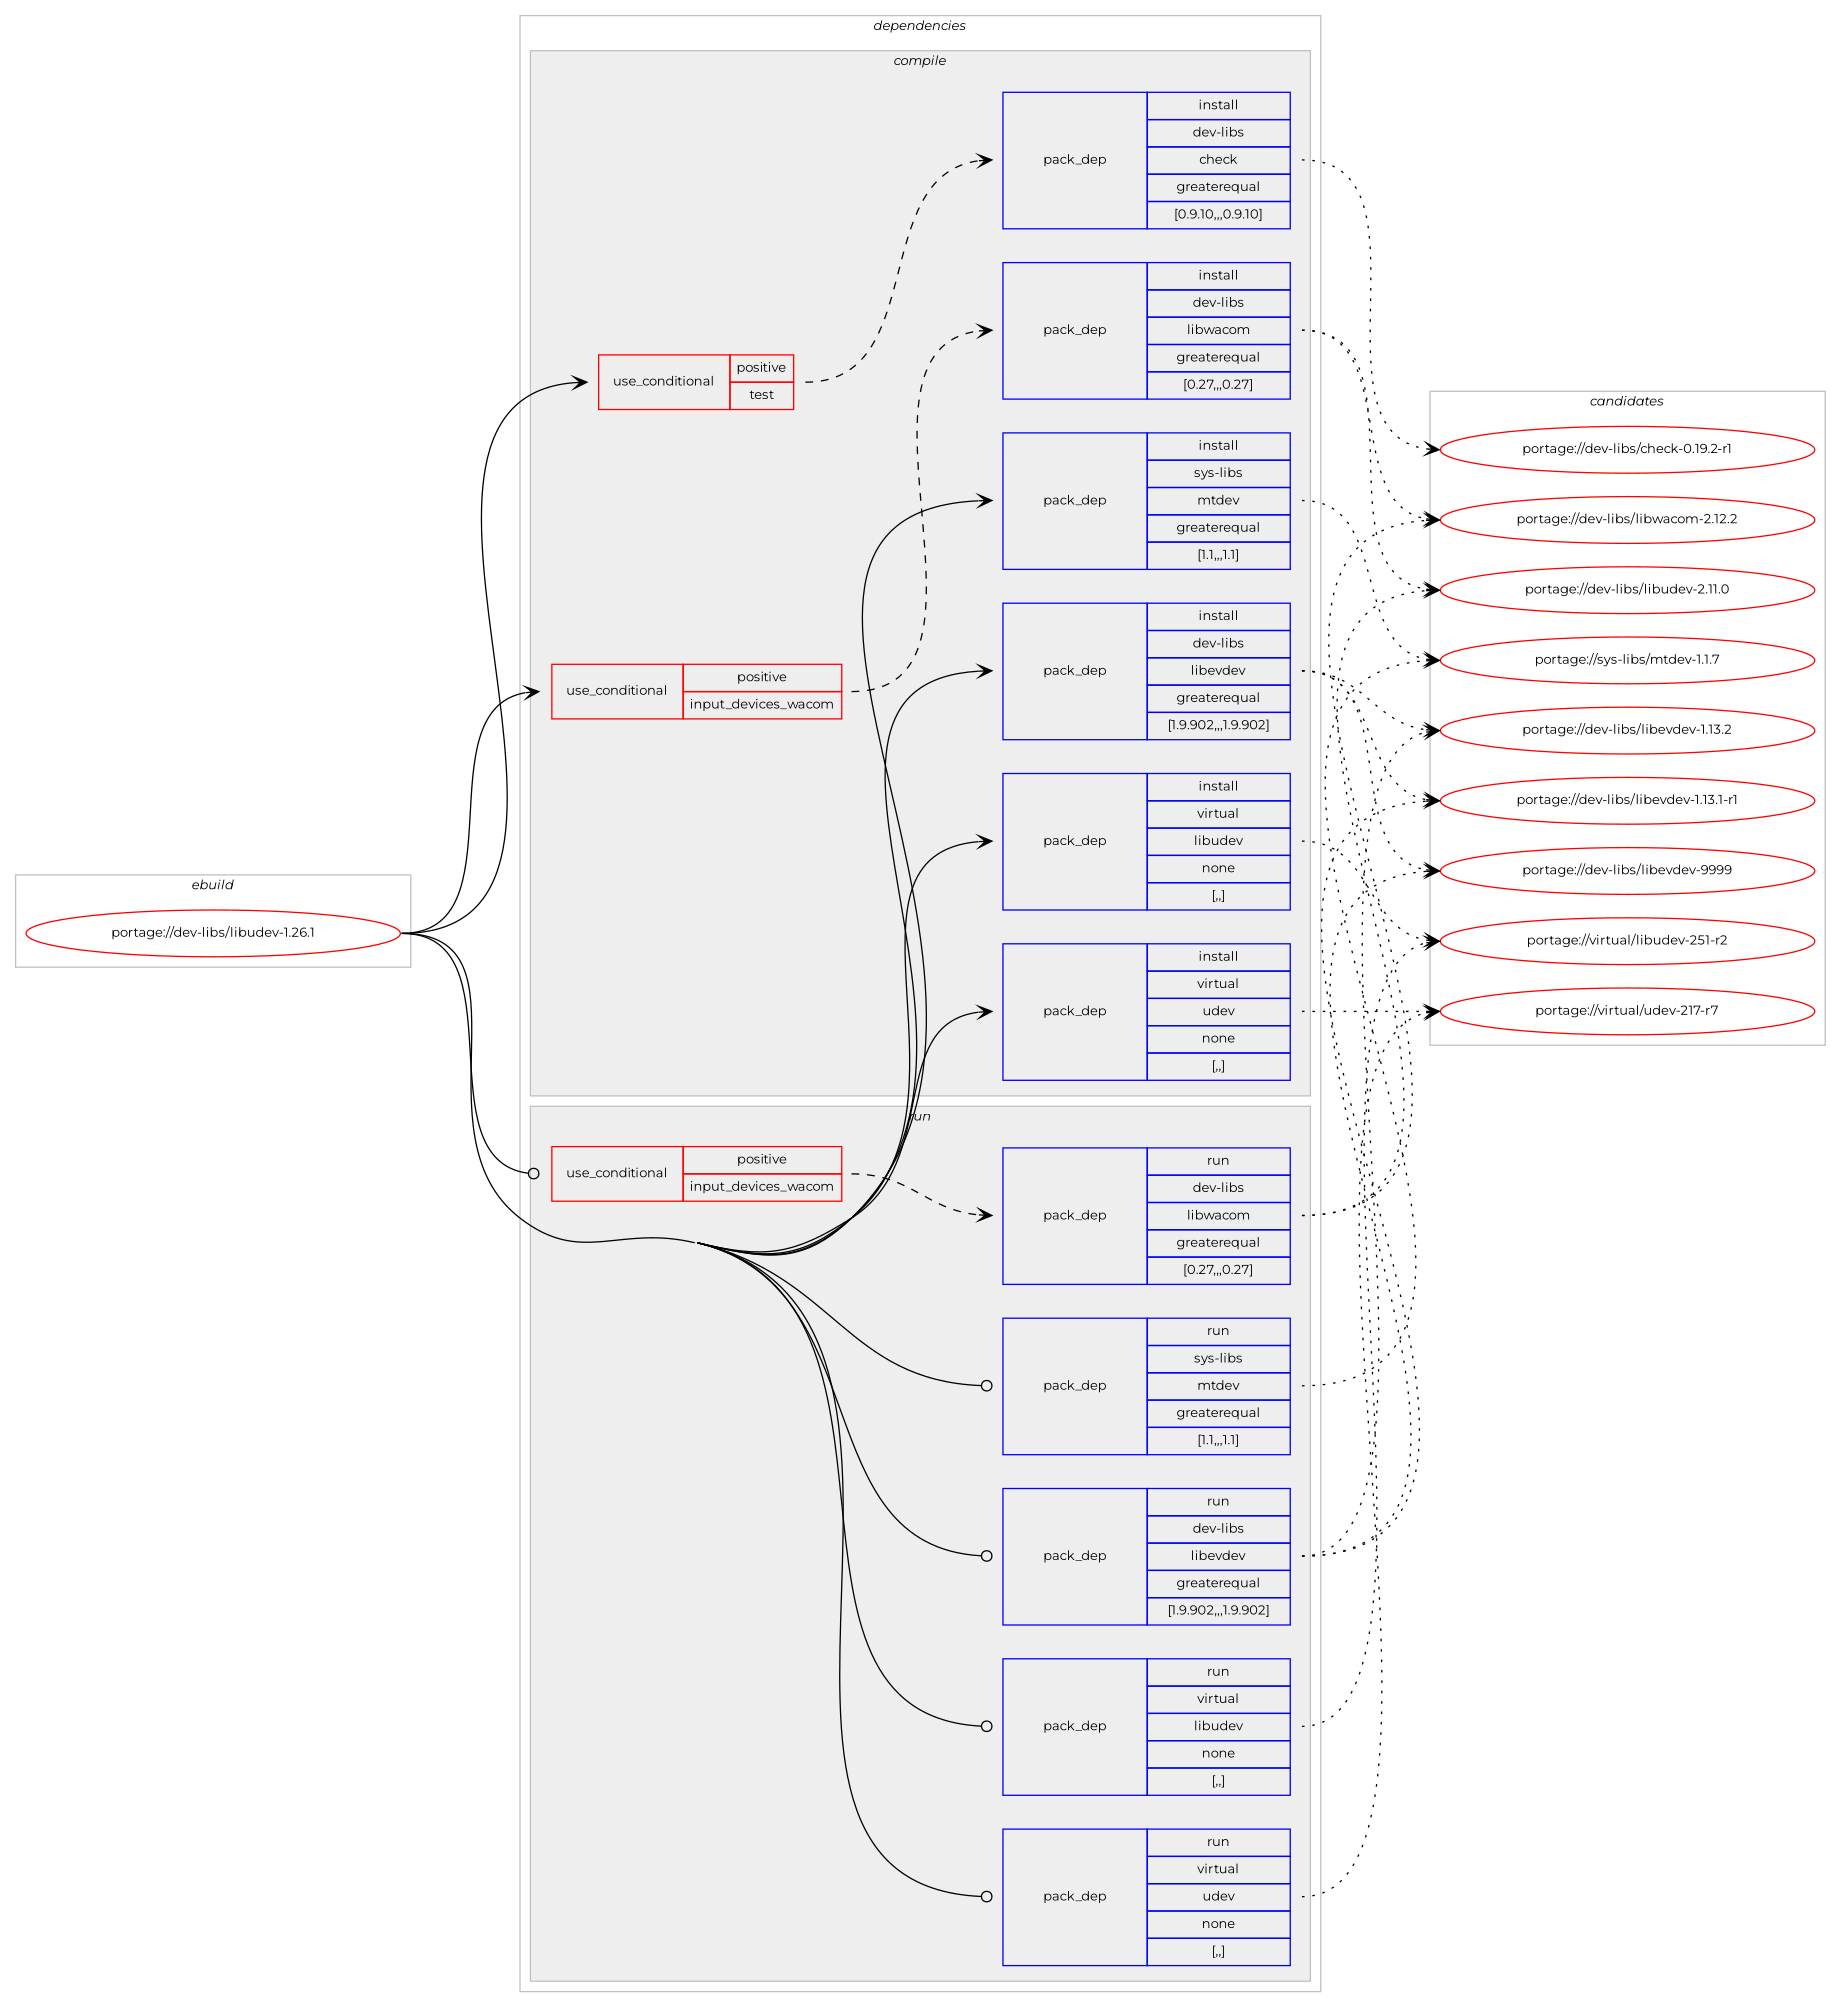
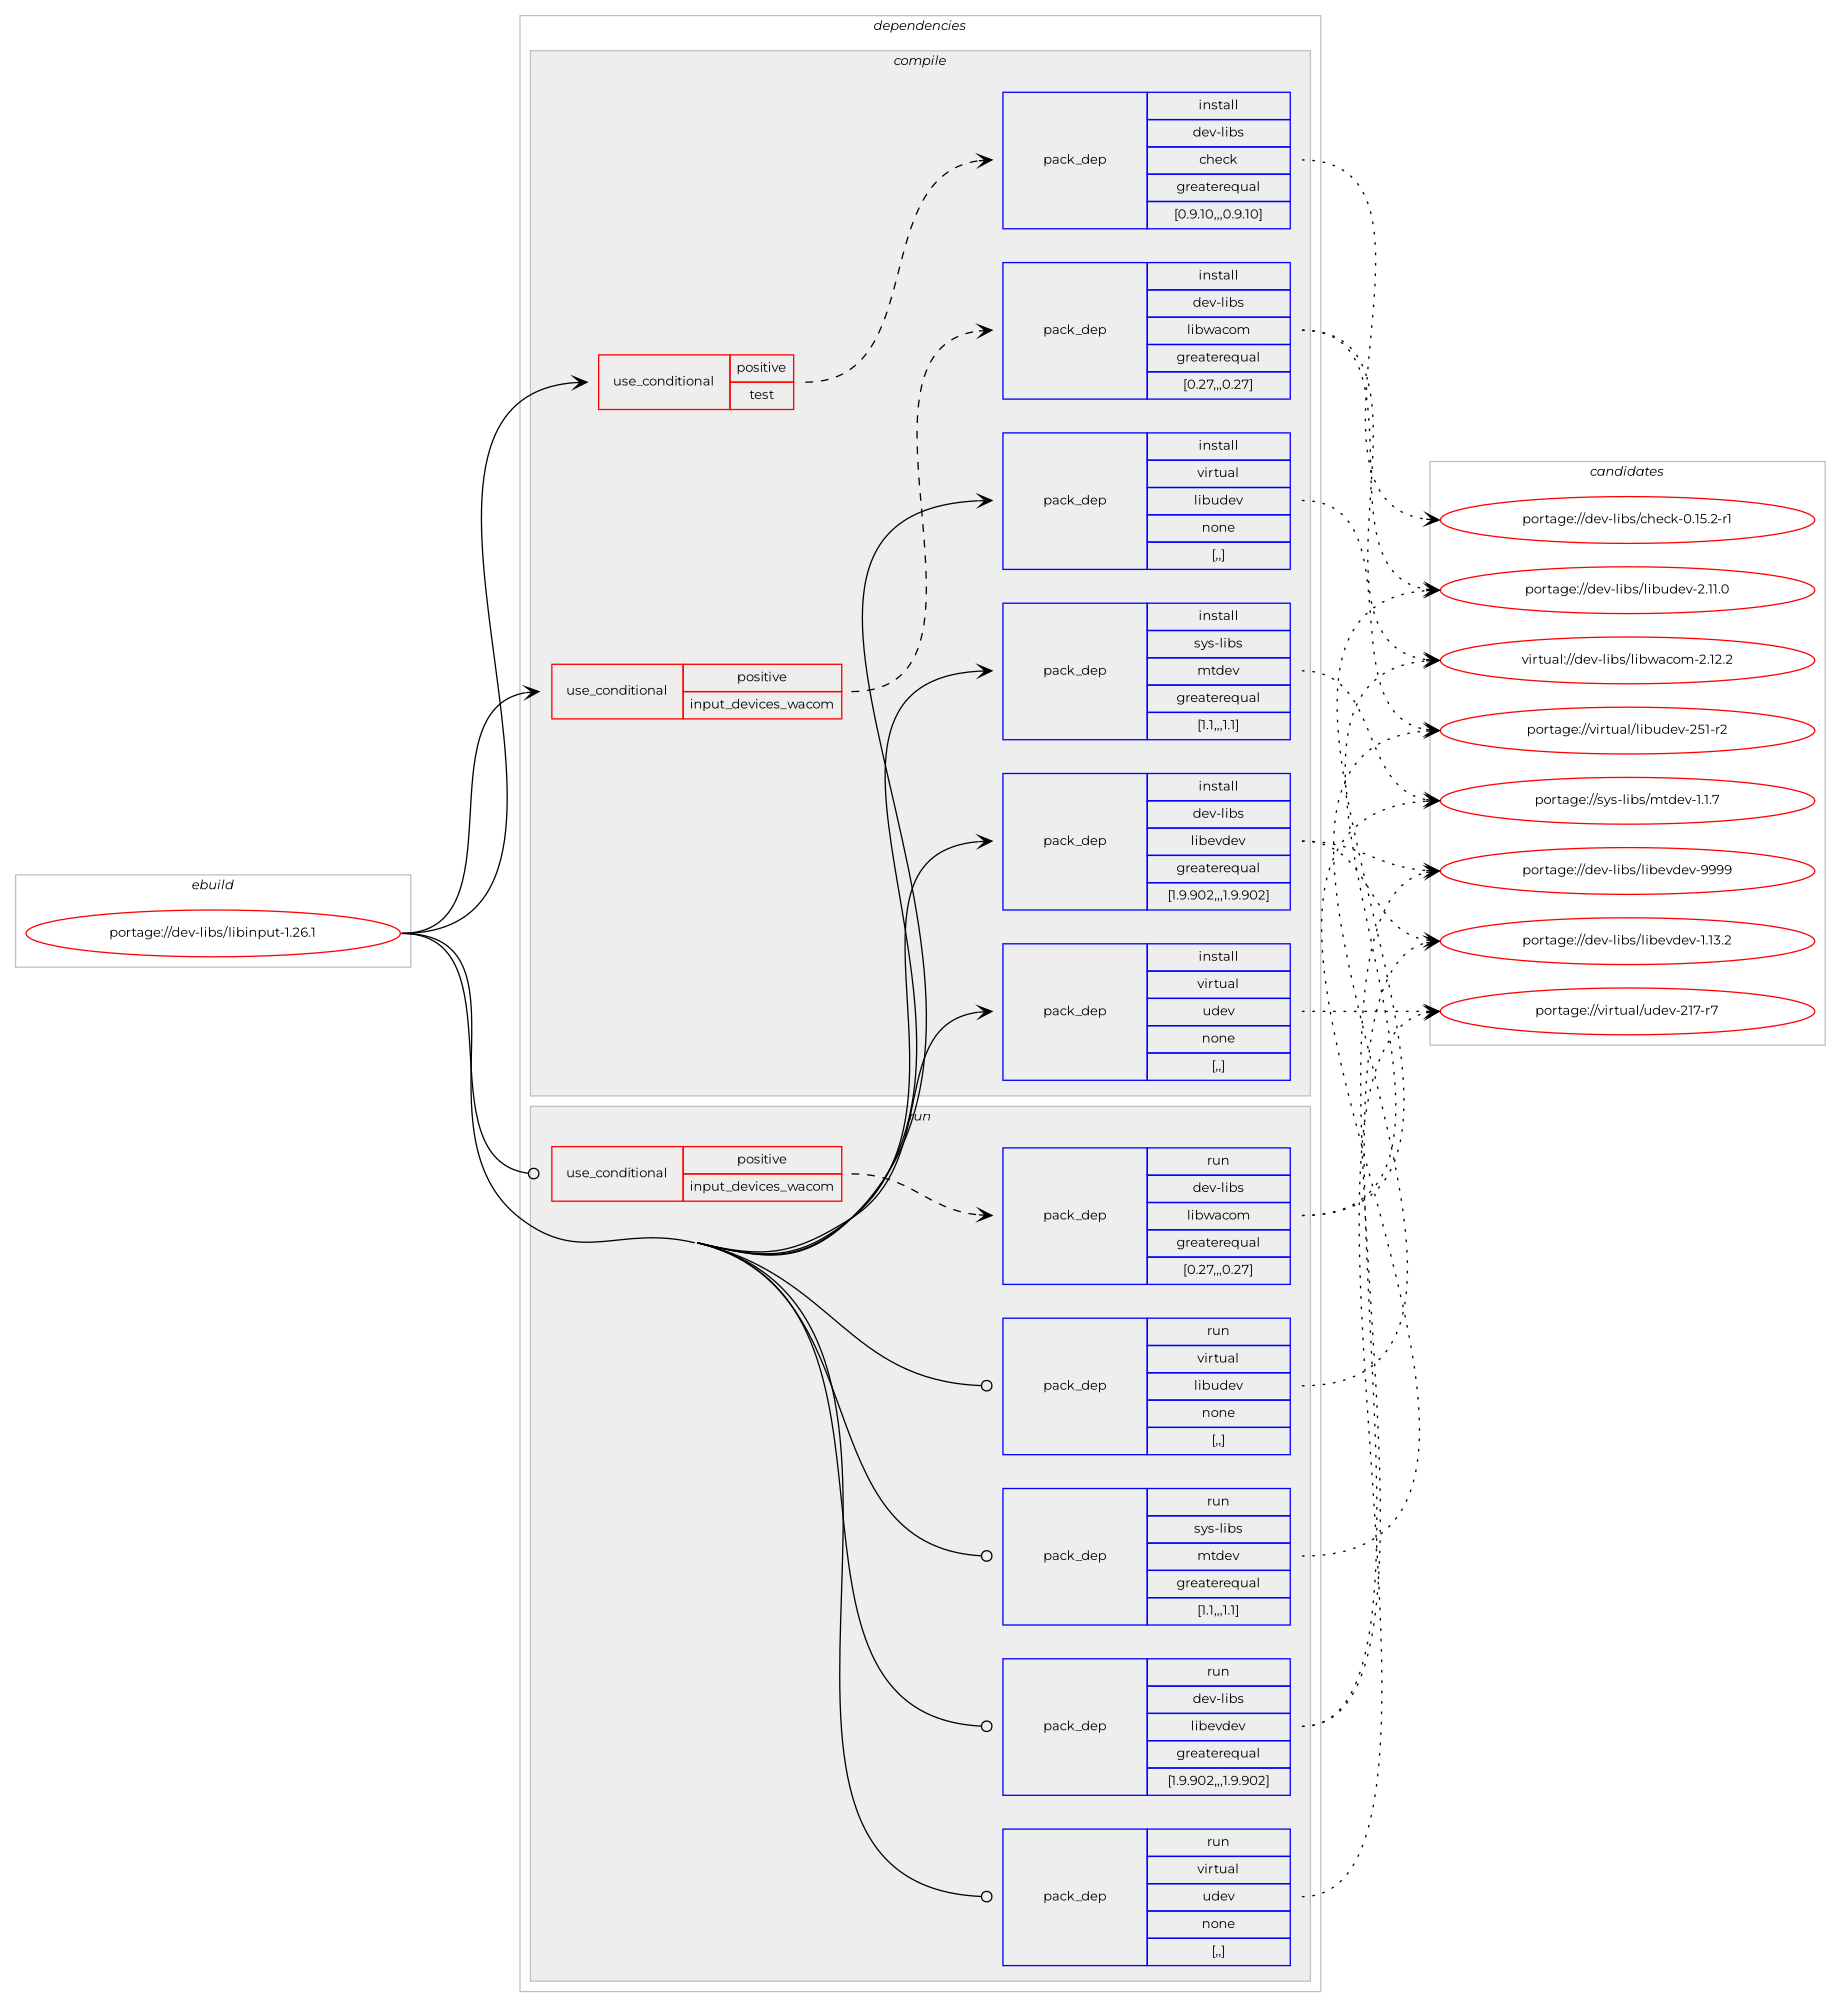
(1628, 450) -> (1628, 520)
(1628, 520) -> (1628, 660)
(1628, 801) -> none
(213, 933) -> (213, 933)
